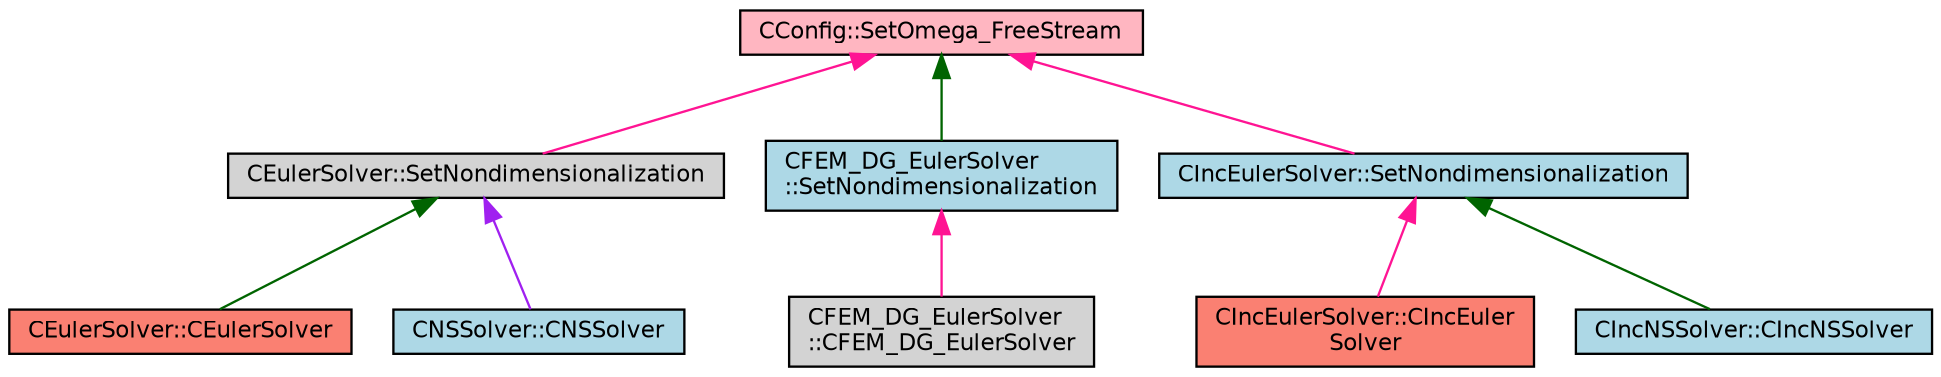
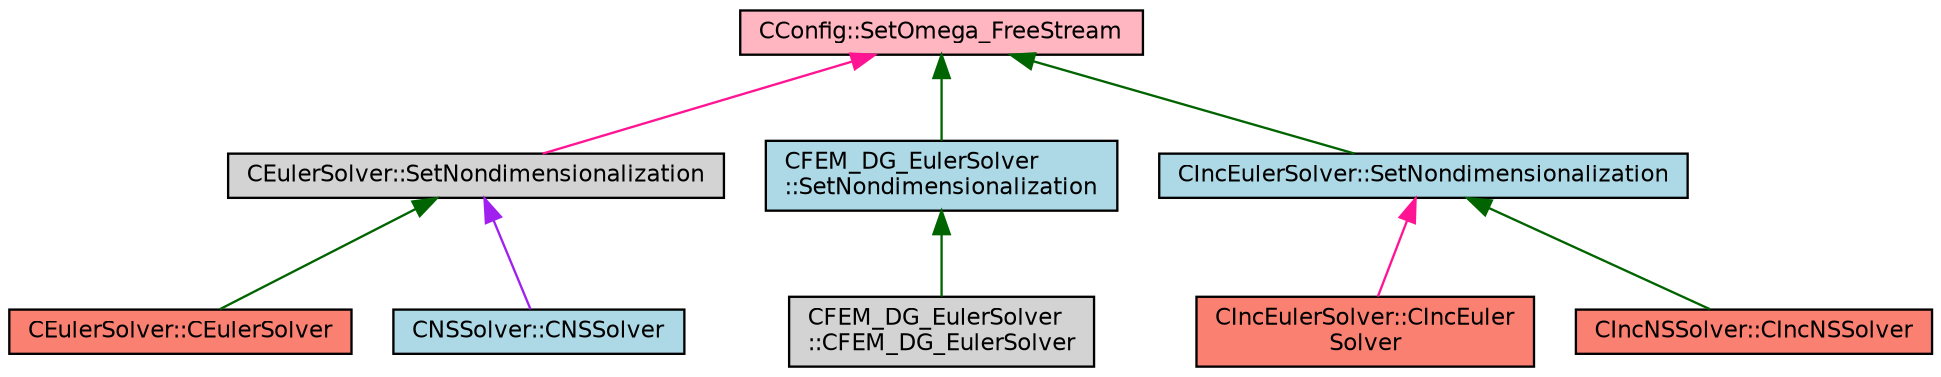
(1194, 107) -> (1194, 107)
(942, 266) -> (942, 266)
(1754, 332) -> (1754, 332)
